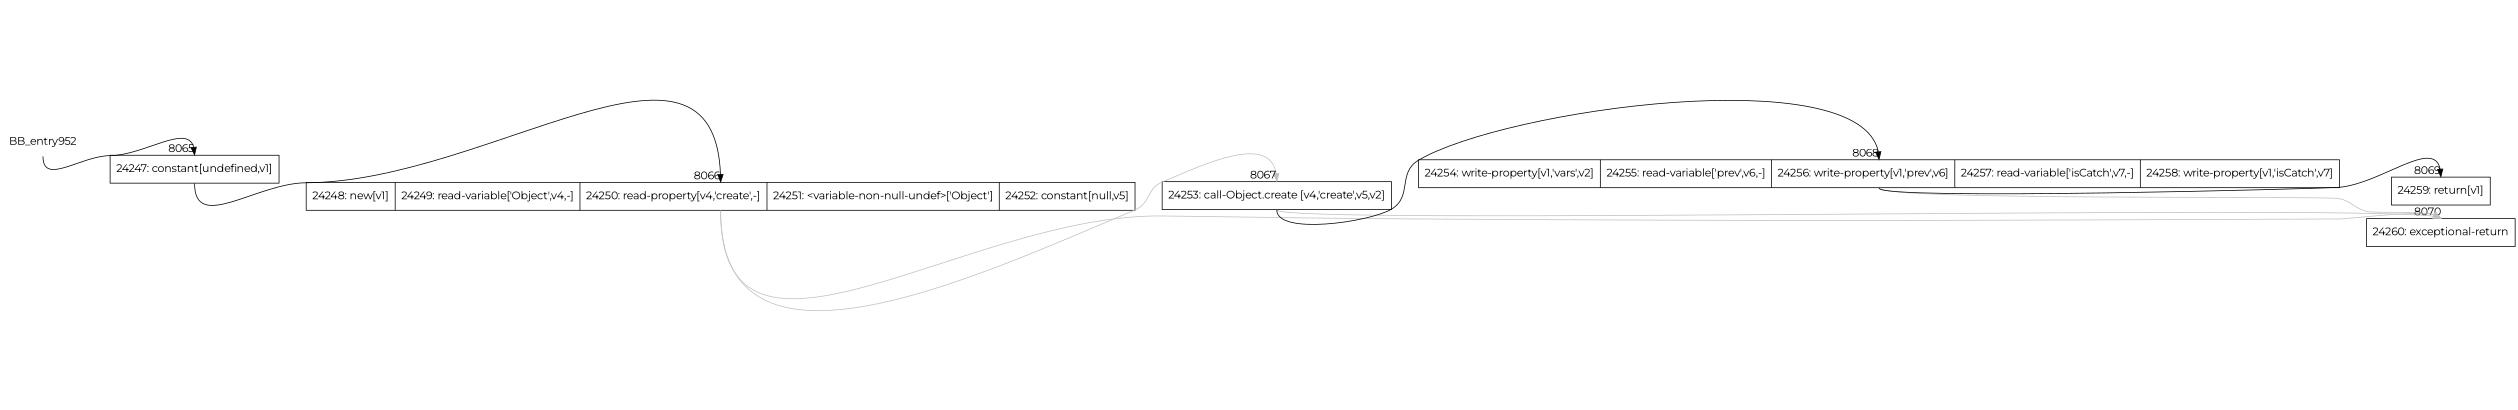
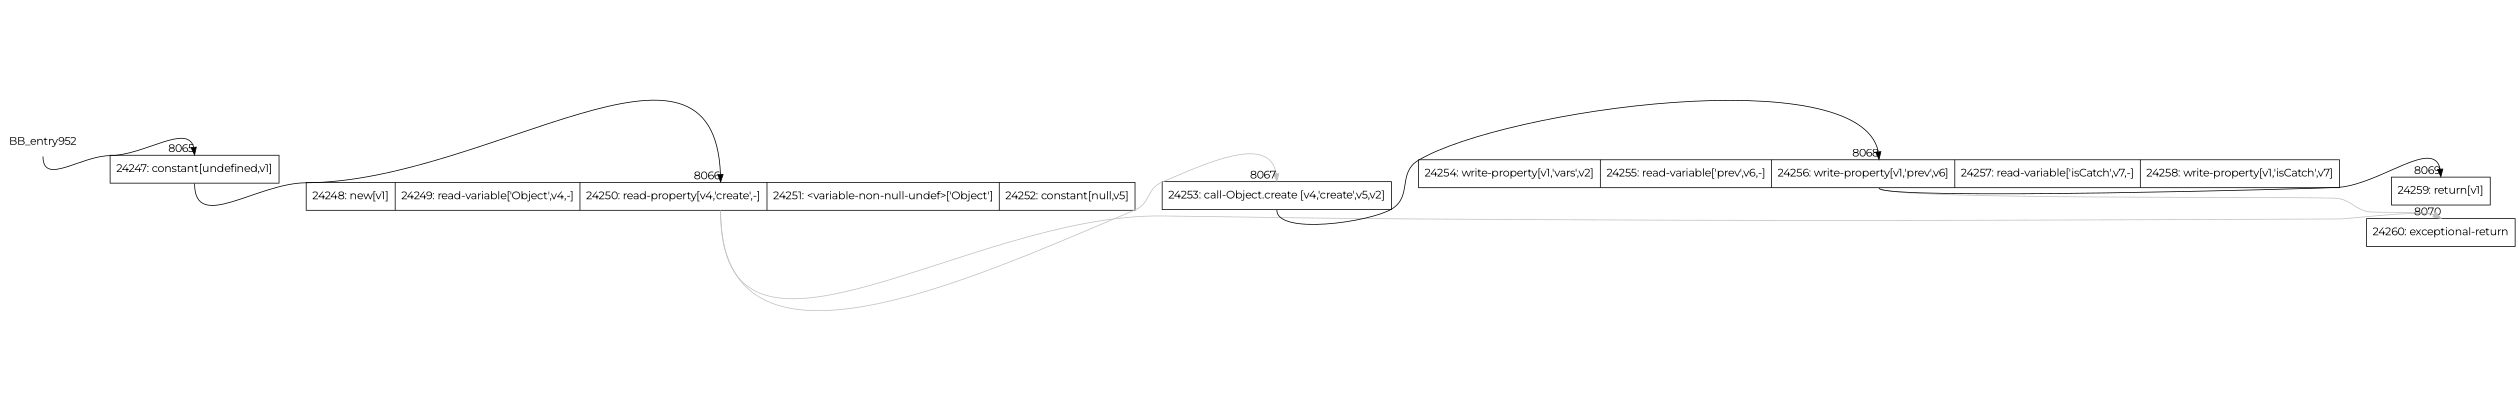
(1855, 214) -> none
